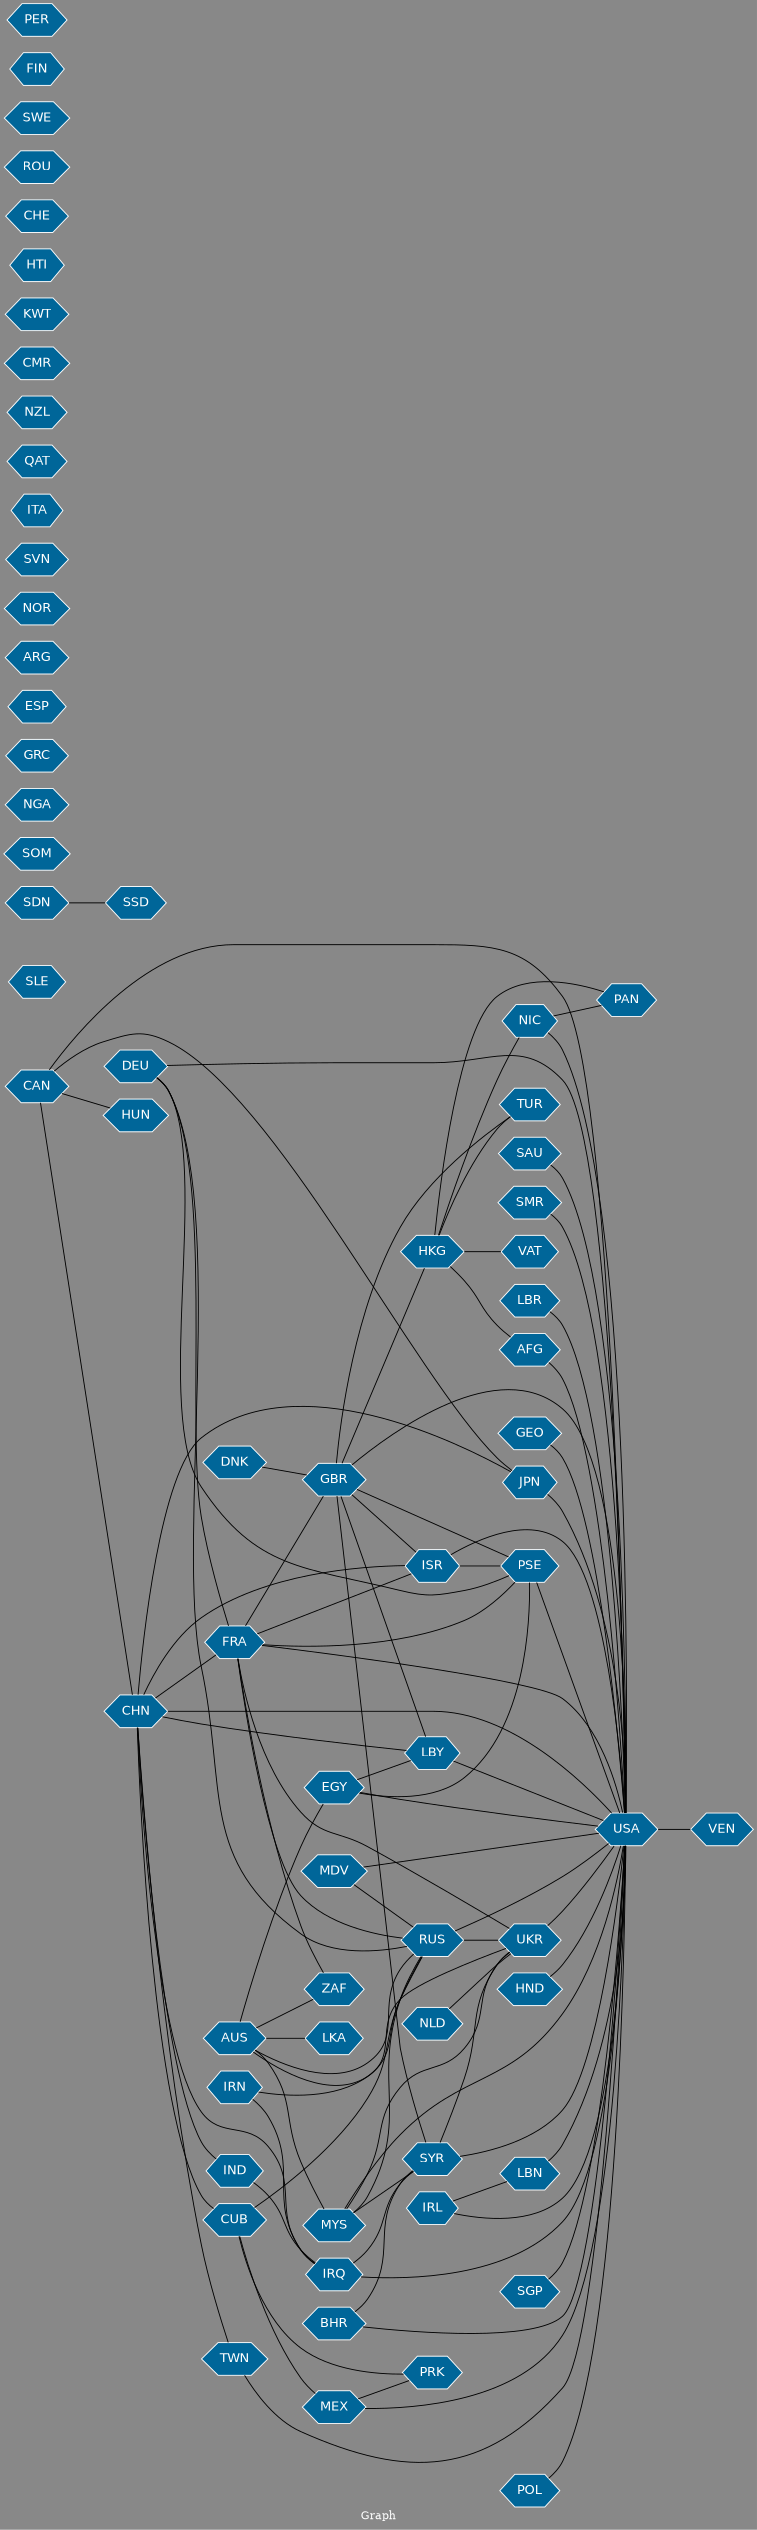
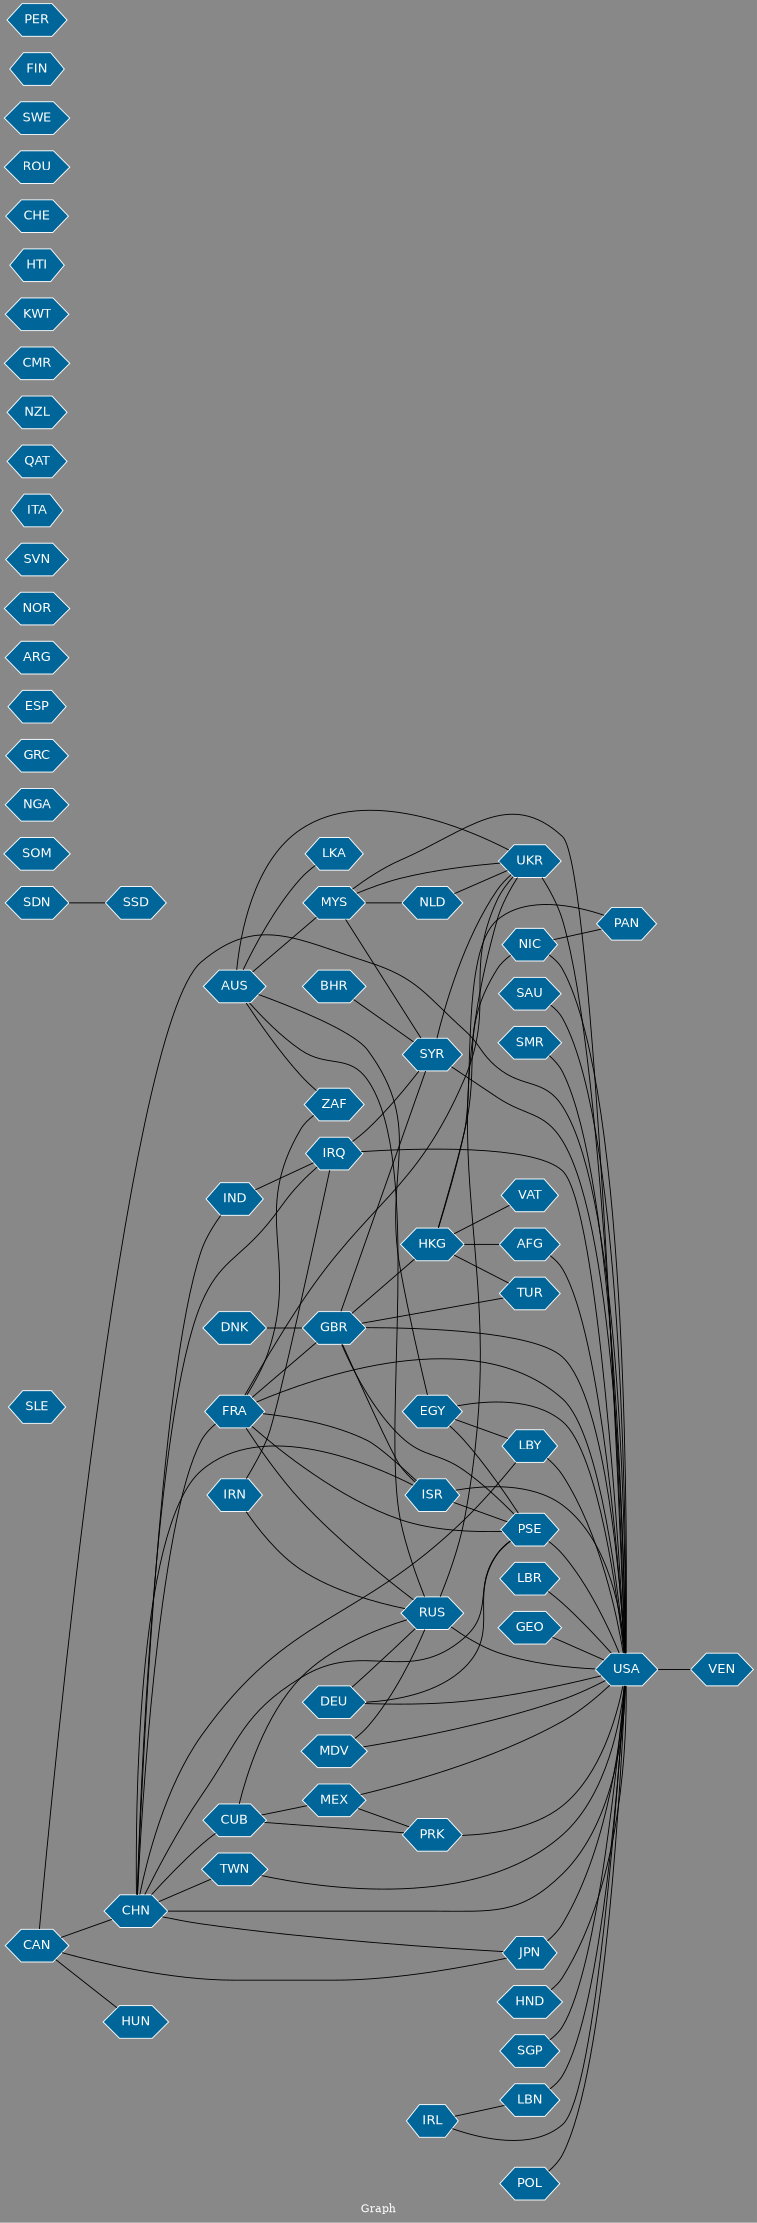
(196, 1350) -> none
(383, 1616) -> none
none -> (319, 1669)
(389, 2086) -> (384, 903)
(595, 2184) -> (573, 1795)
